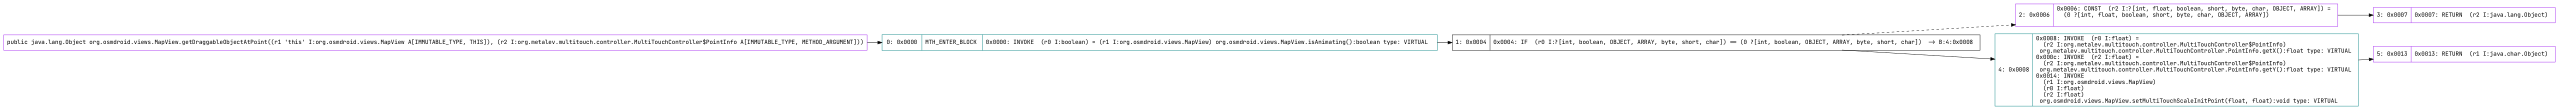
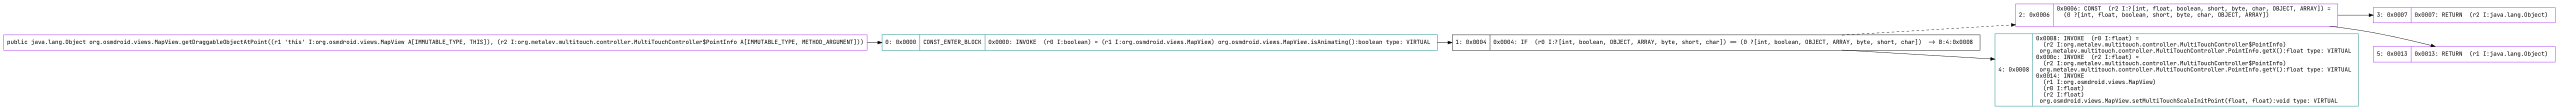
(951, 42) -> (952, 42)
(2483, 54) -> (2483, 54)
(2364, 60) -> (2381, 34)
